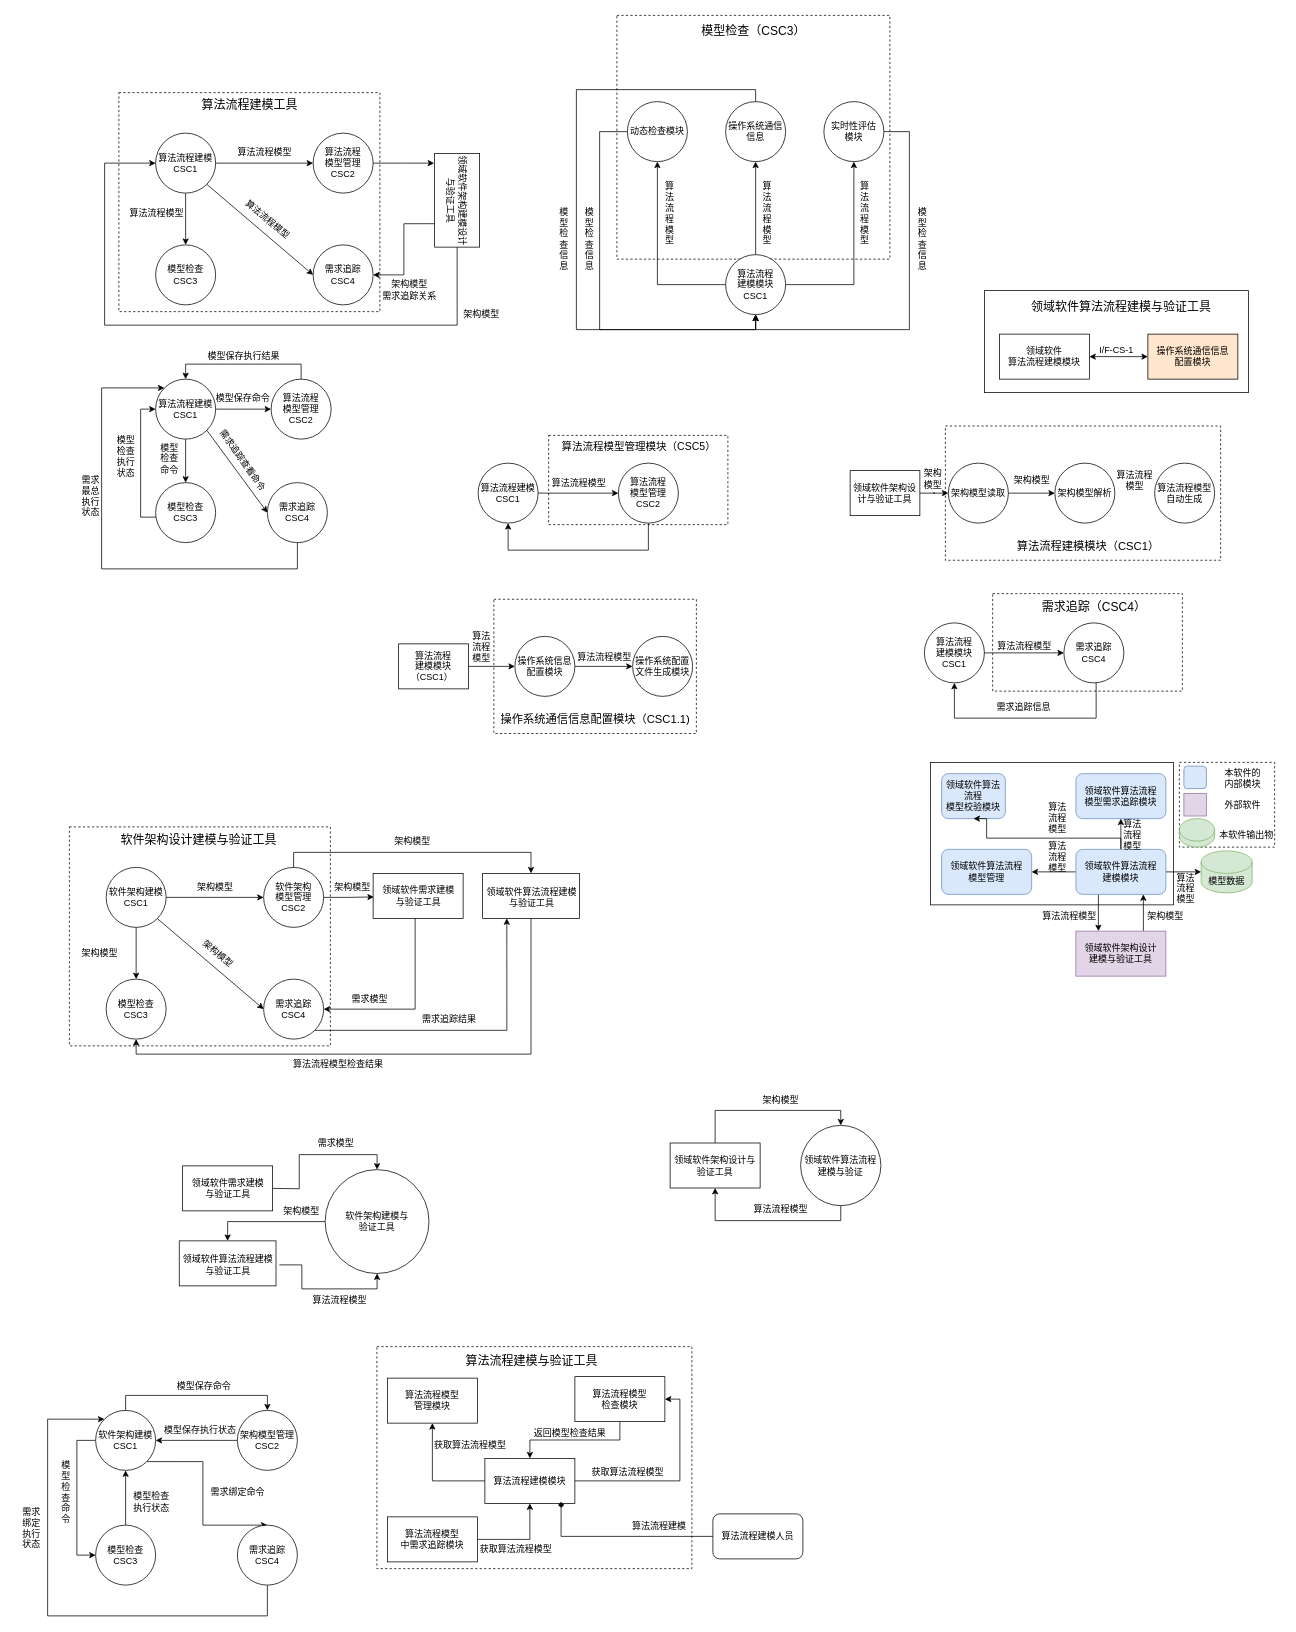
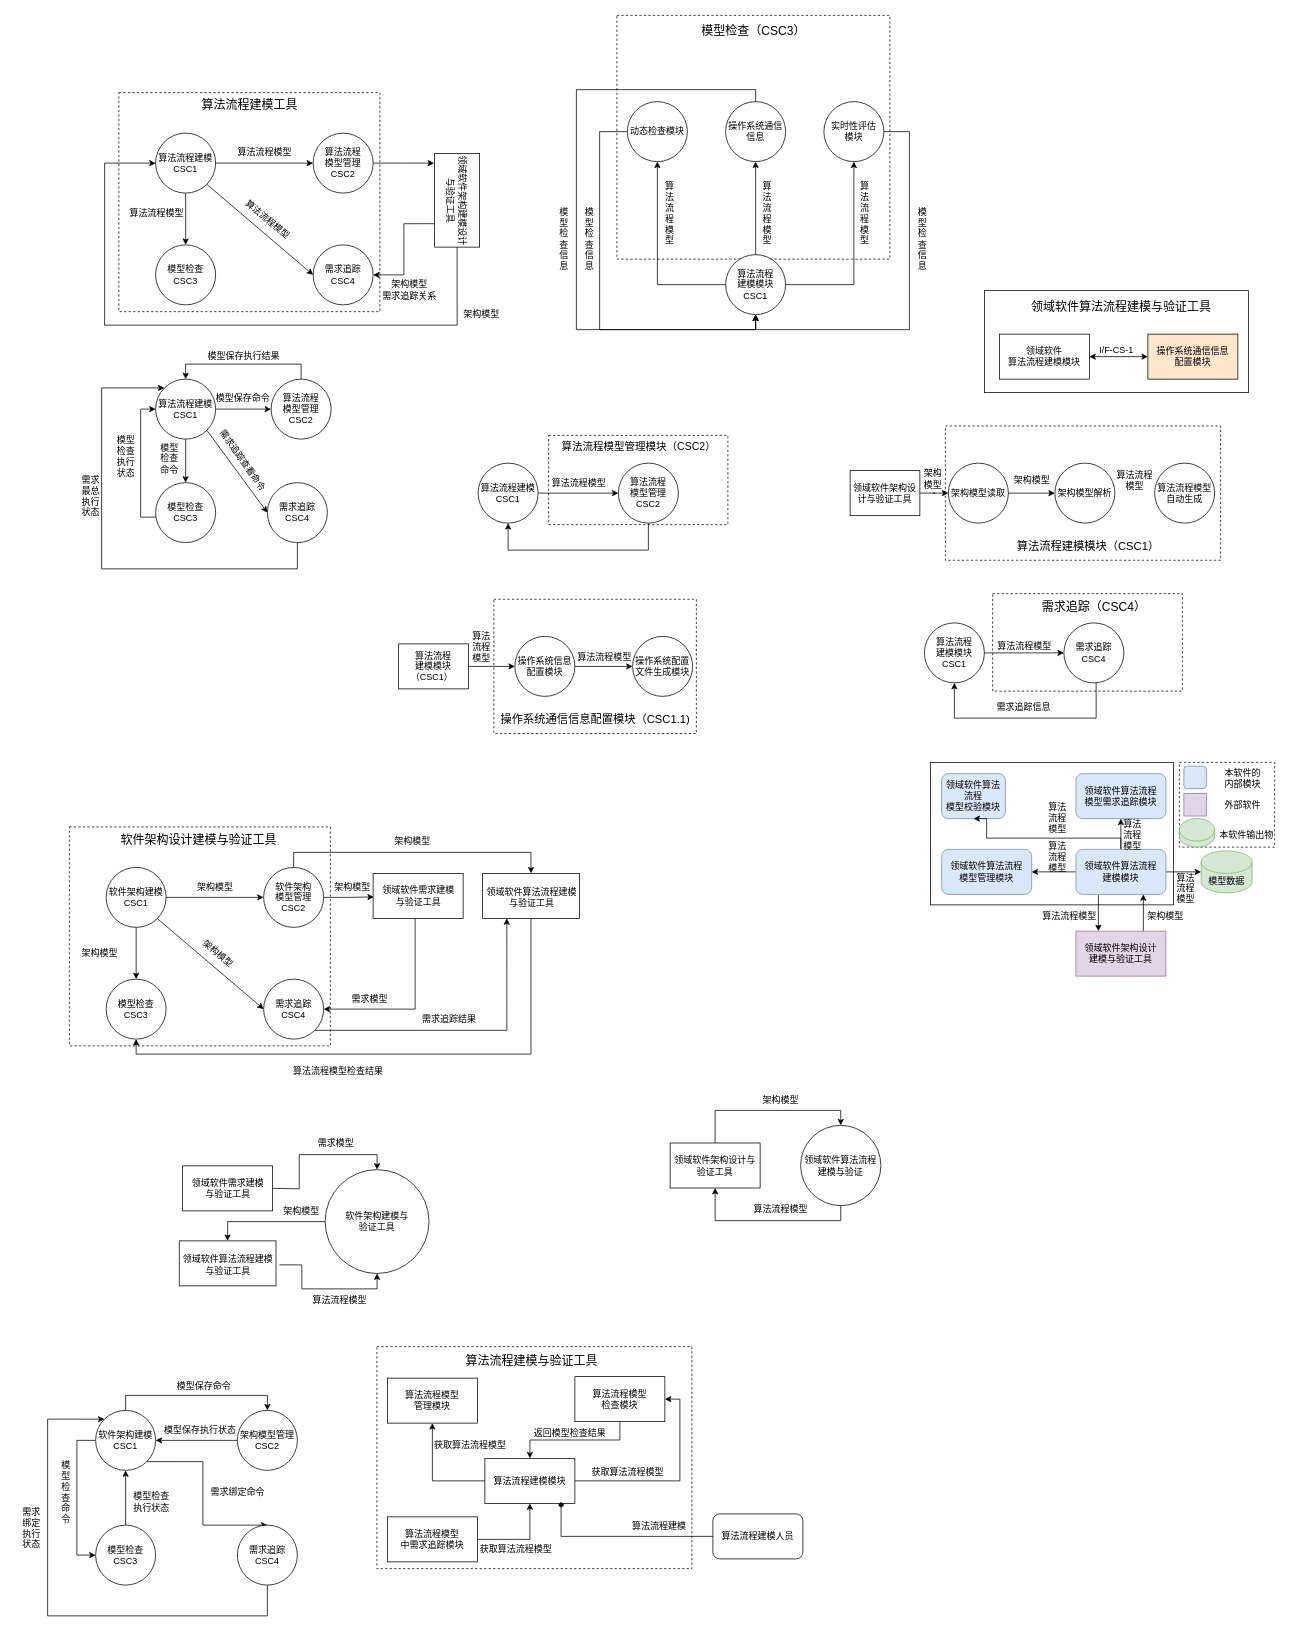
(639, 447) -> (639, 447)
(987, 872) -> (987, 872)
(338, 1064) -> (338, 1071)
